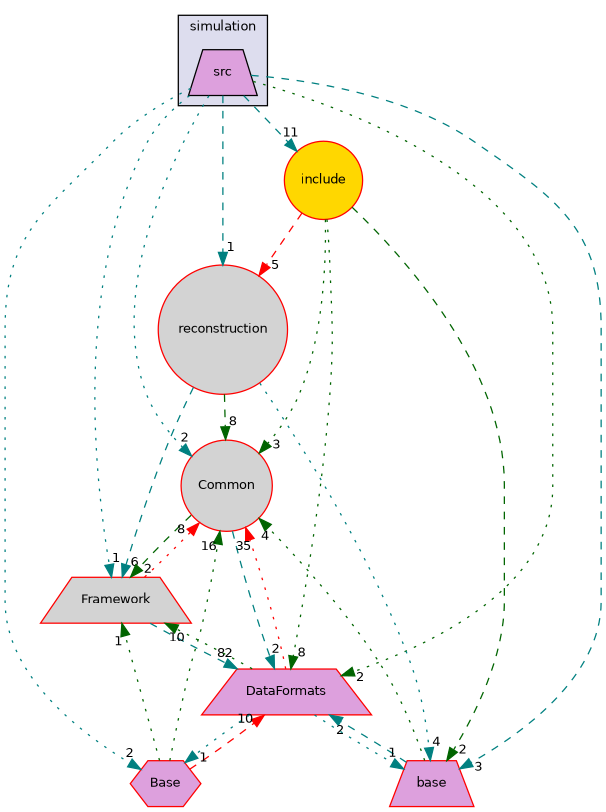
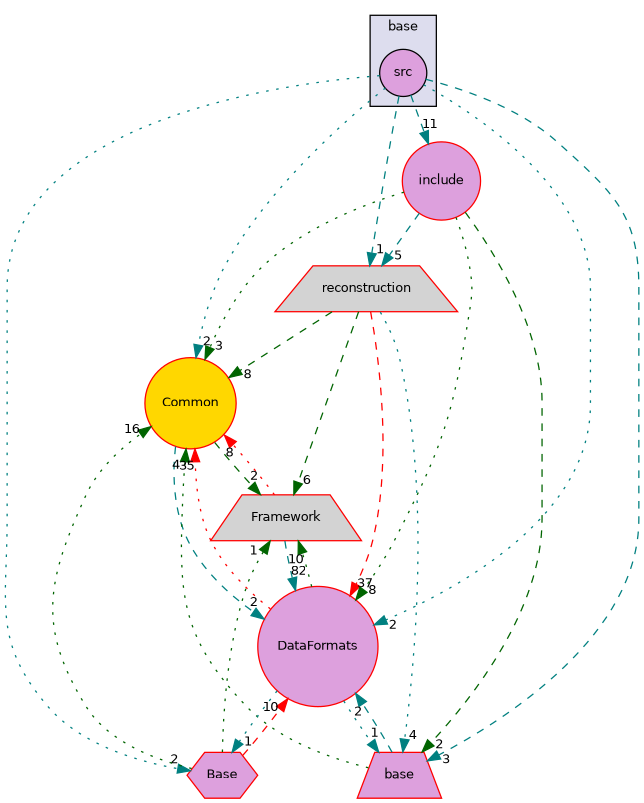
(223, 27) -> (403, 27)
(223, 73) -> (403, 73)
(323, 180) -> (441, 181)
(284, 239) -> (404, 234)
(99, 318) -> none
(223, 330) -> (366, 289)
(553, 345) -> (590, 366)
none -> (383, 450)
(156, 475) -> (328, 397)
(227, 486) -> (191, 403)
(287, 692) -> (318, 647)
